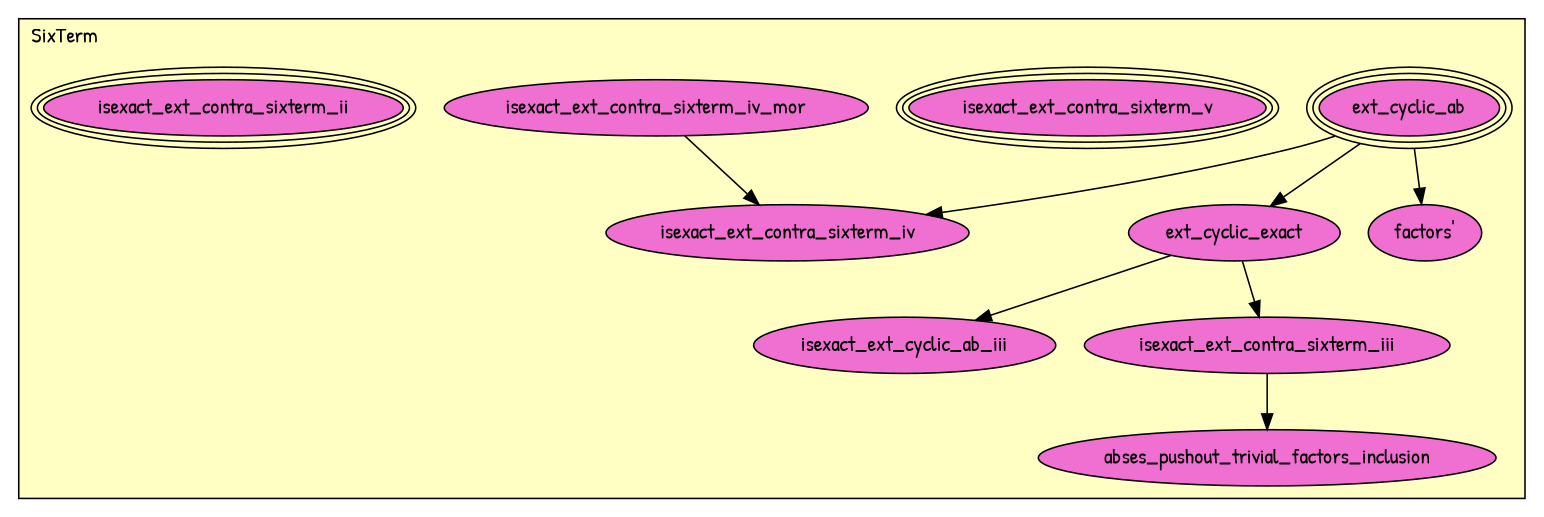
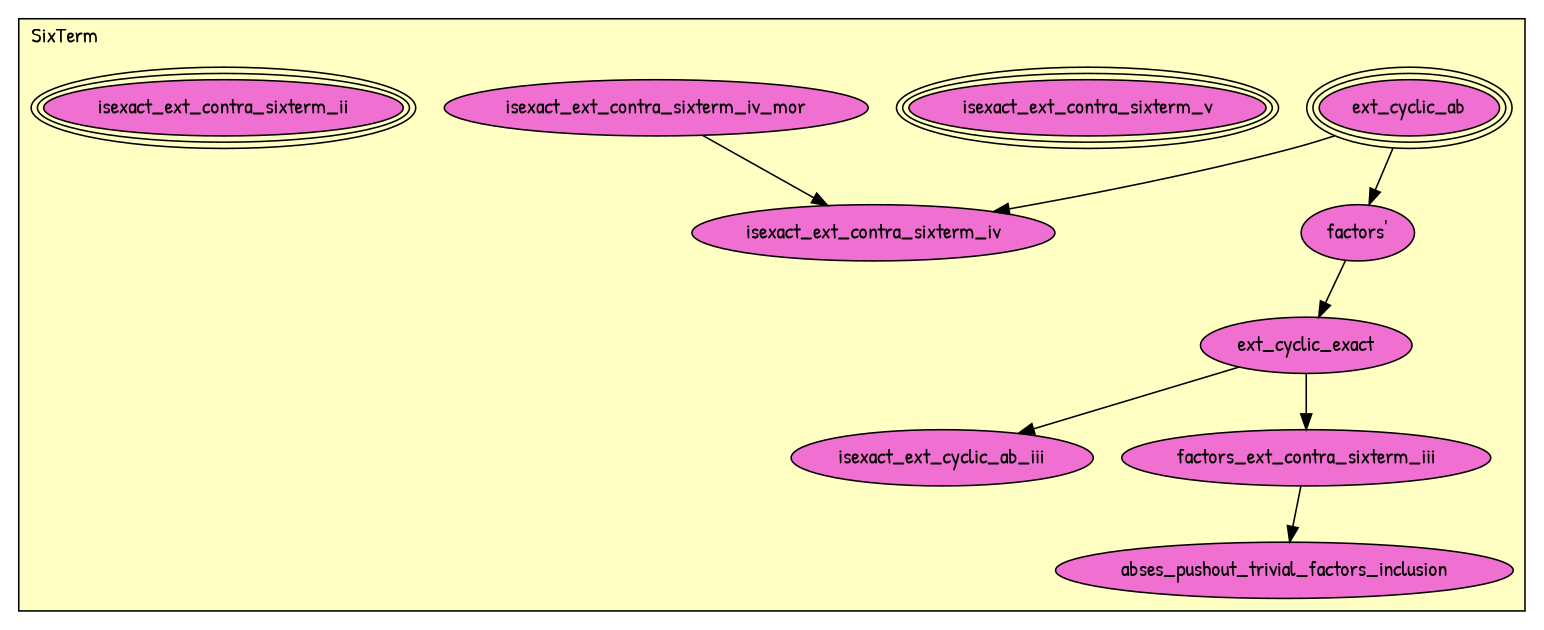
(1322, 170) -> (1336, 282)
(1267, 345) -> (1306, 458)
